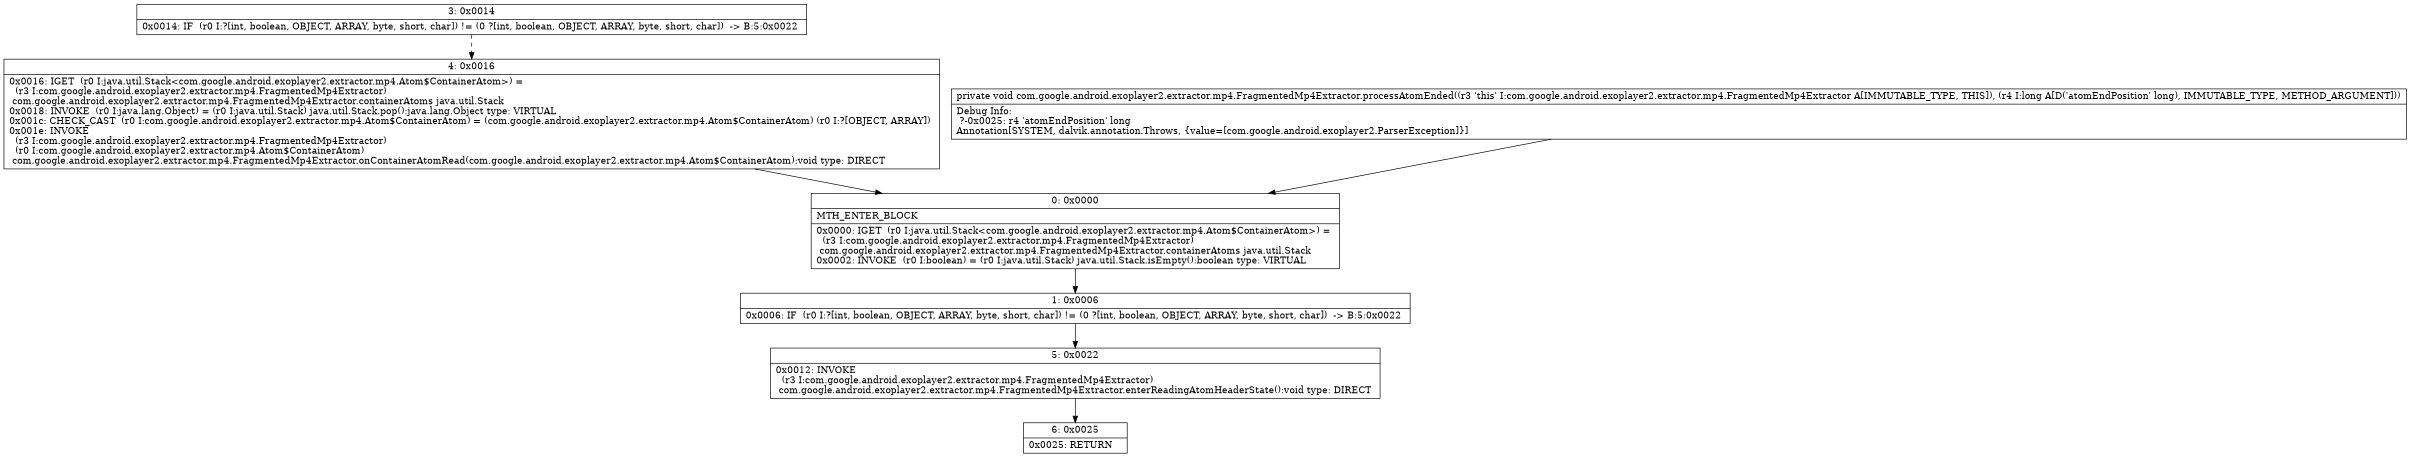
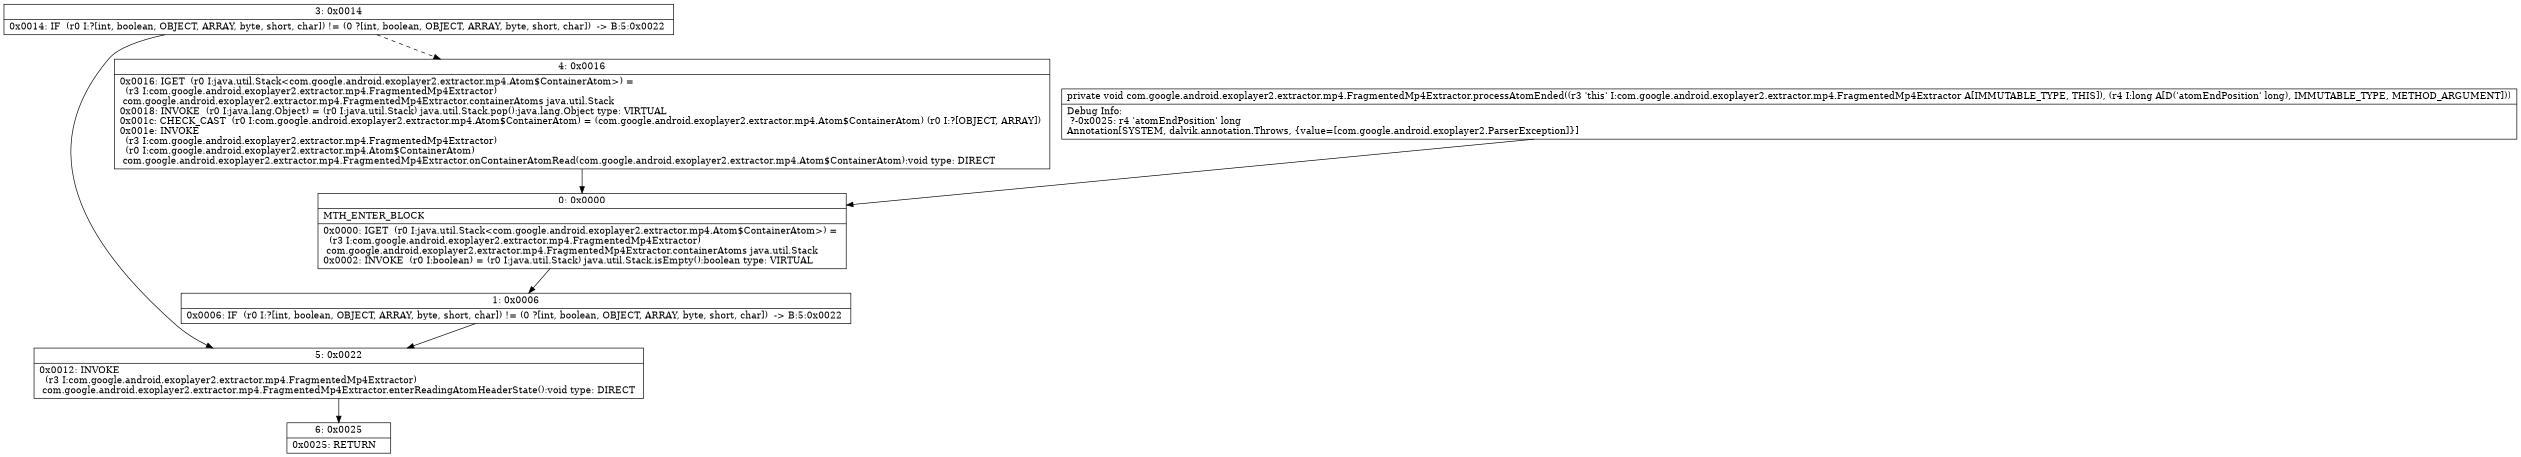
none -> (78, 192)
